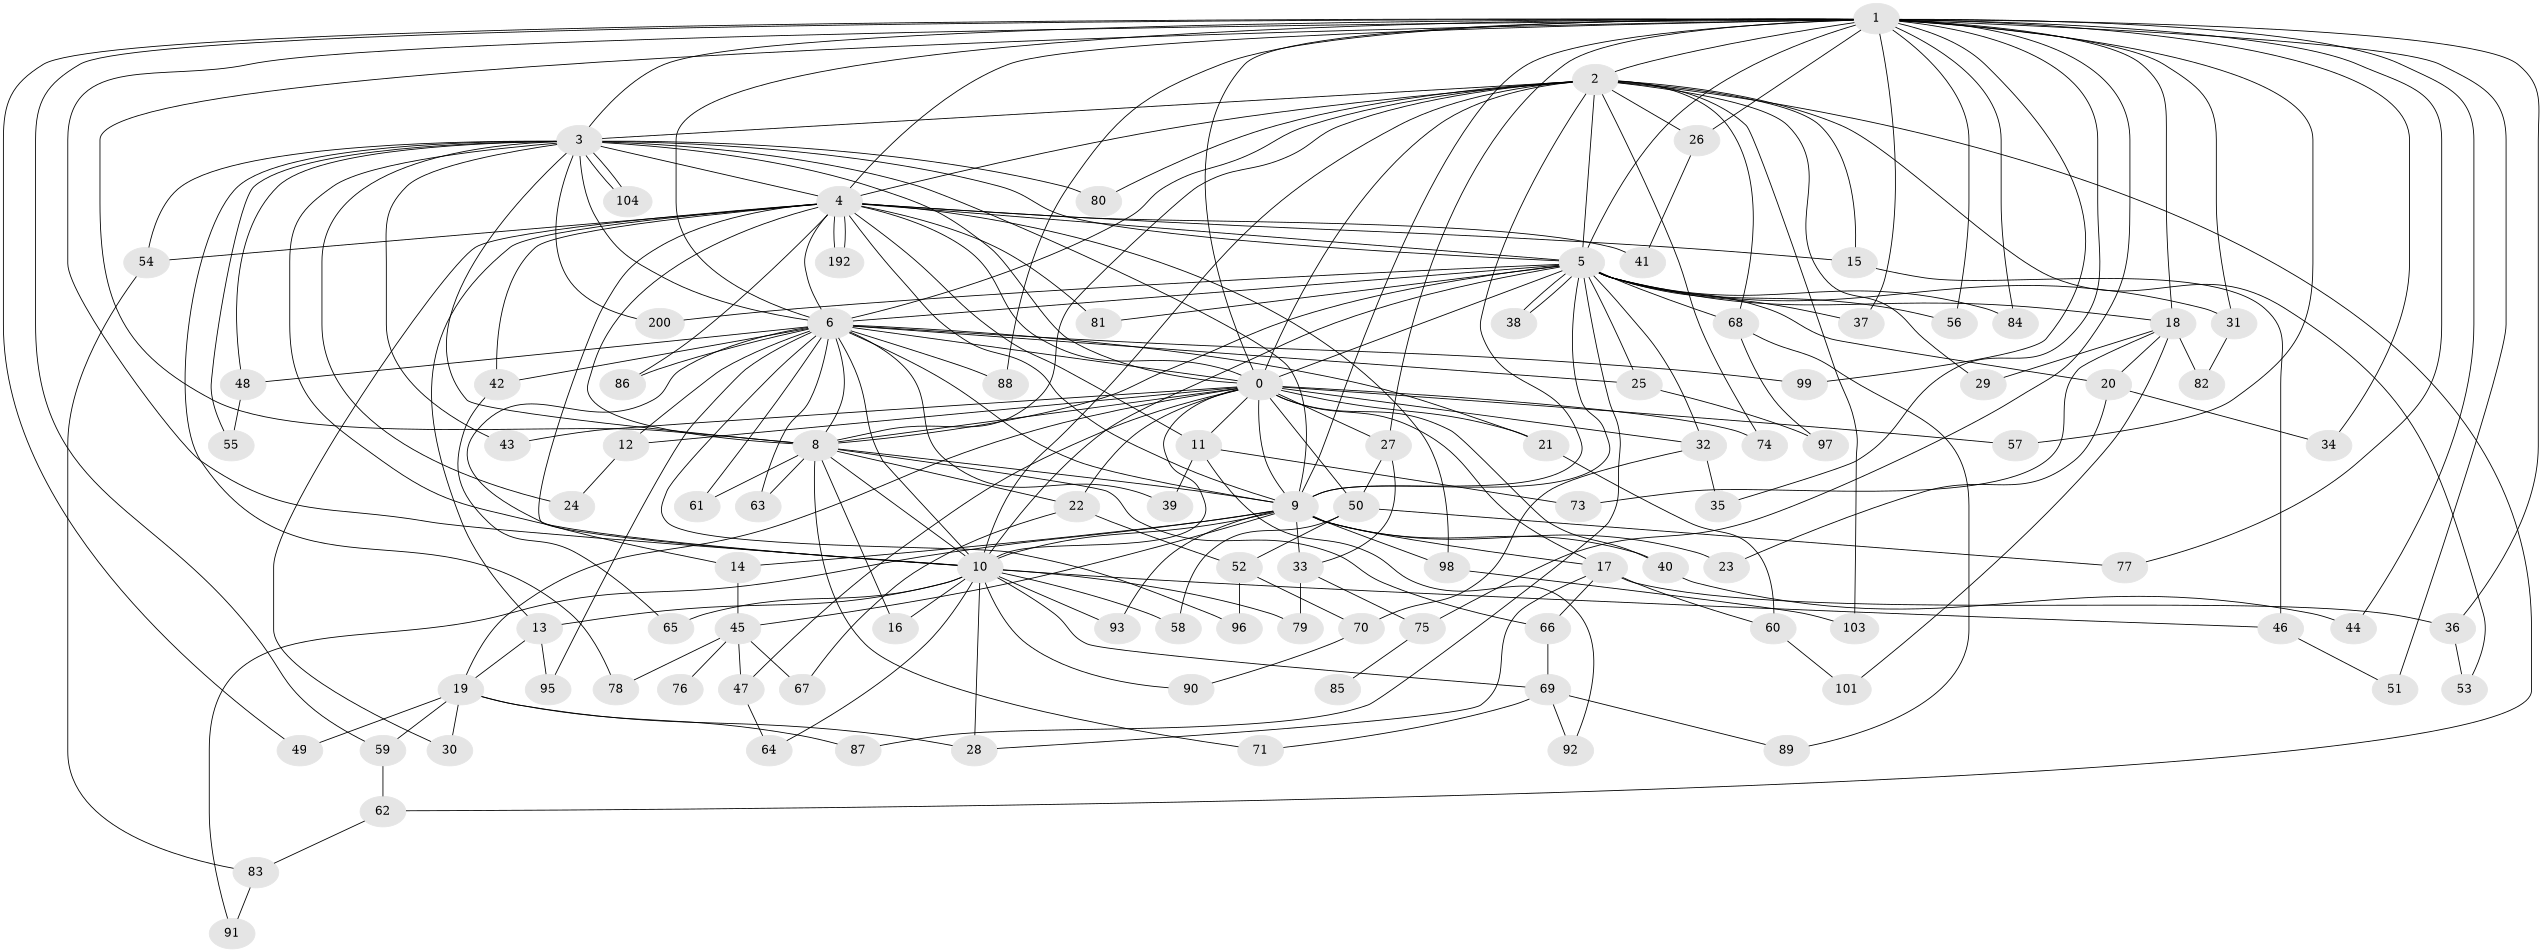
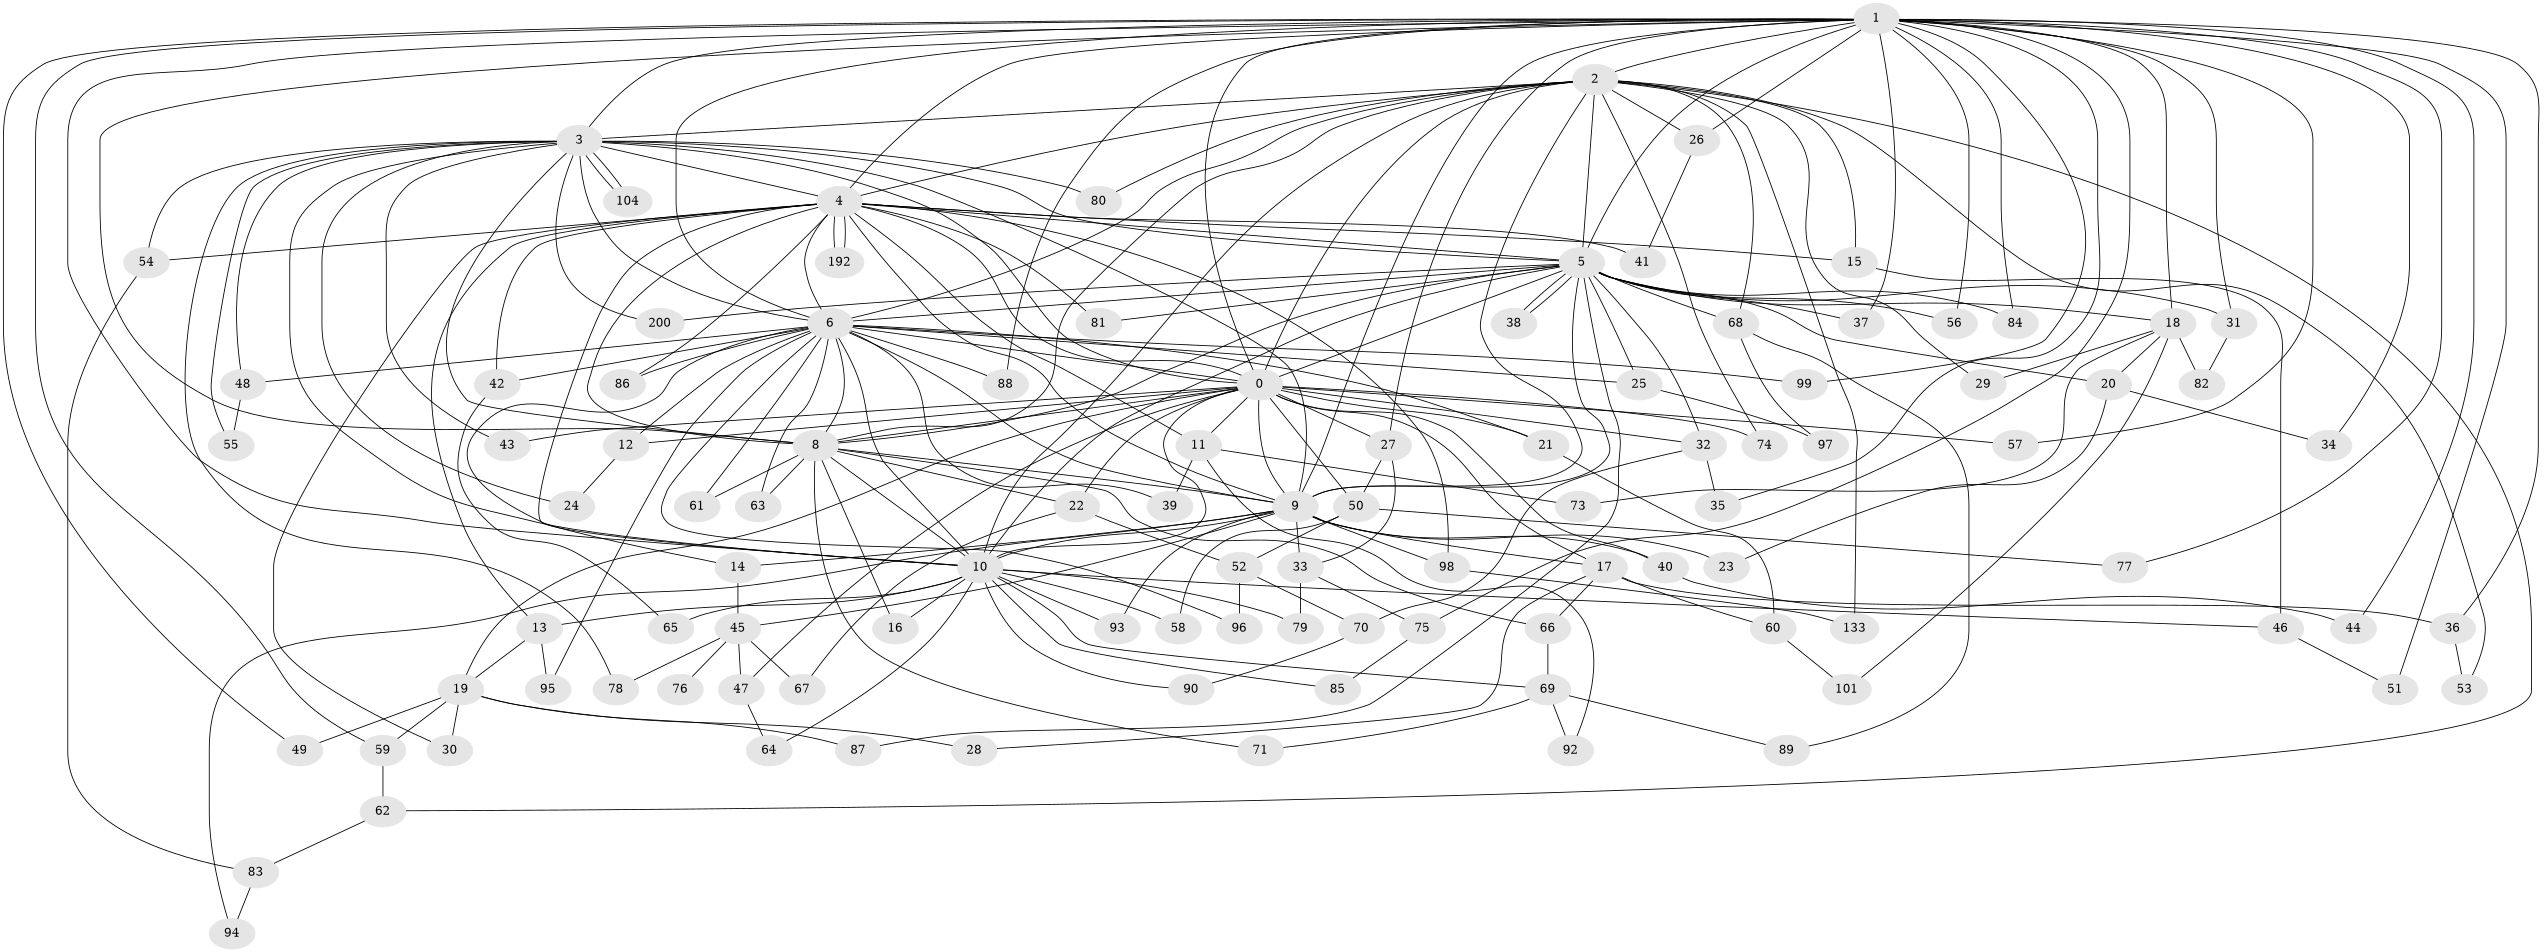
(1855, 629) -> (1855, 629)
(977, 659) -> (1141, 661)
(232, 934) -> (232, 934)
